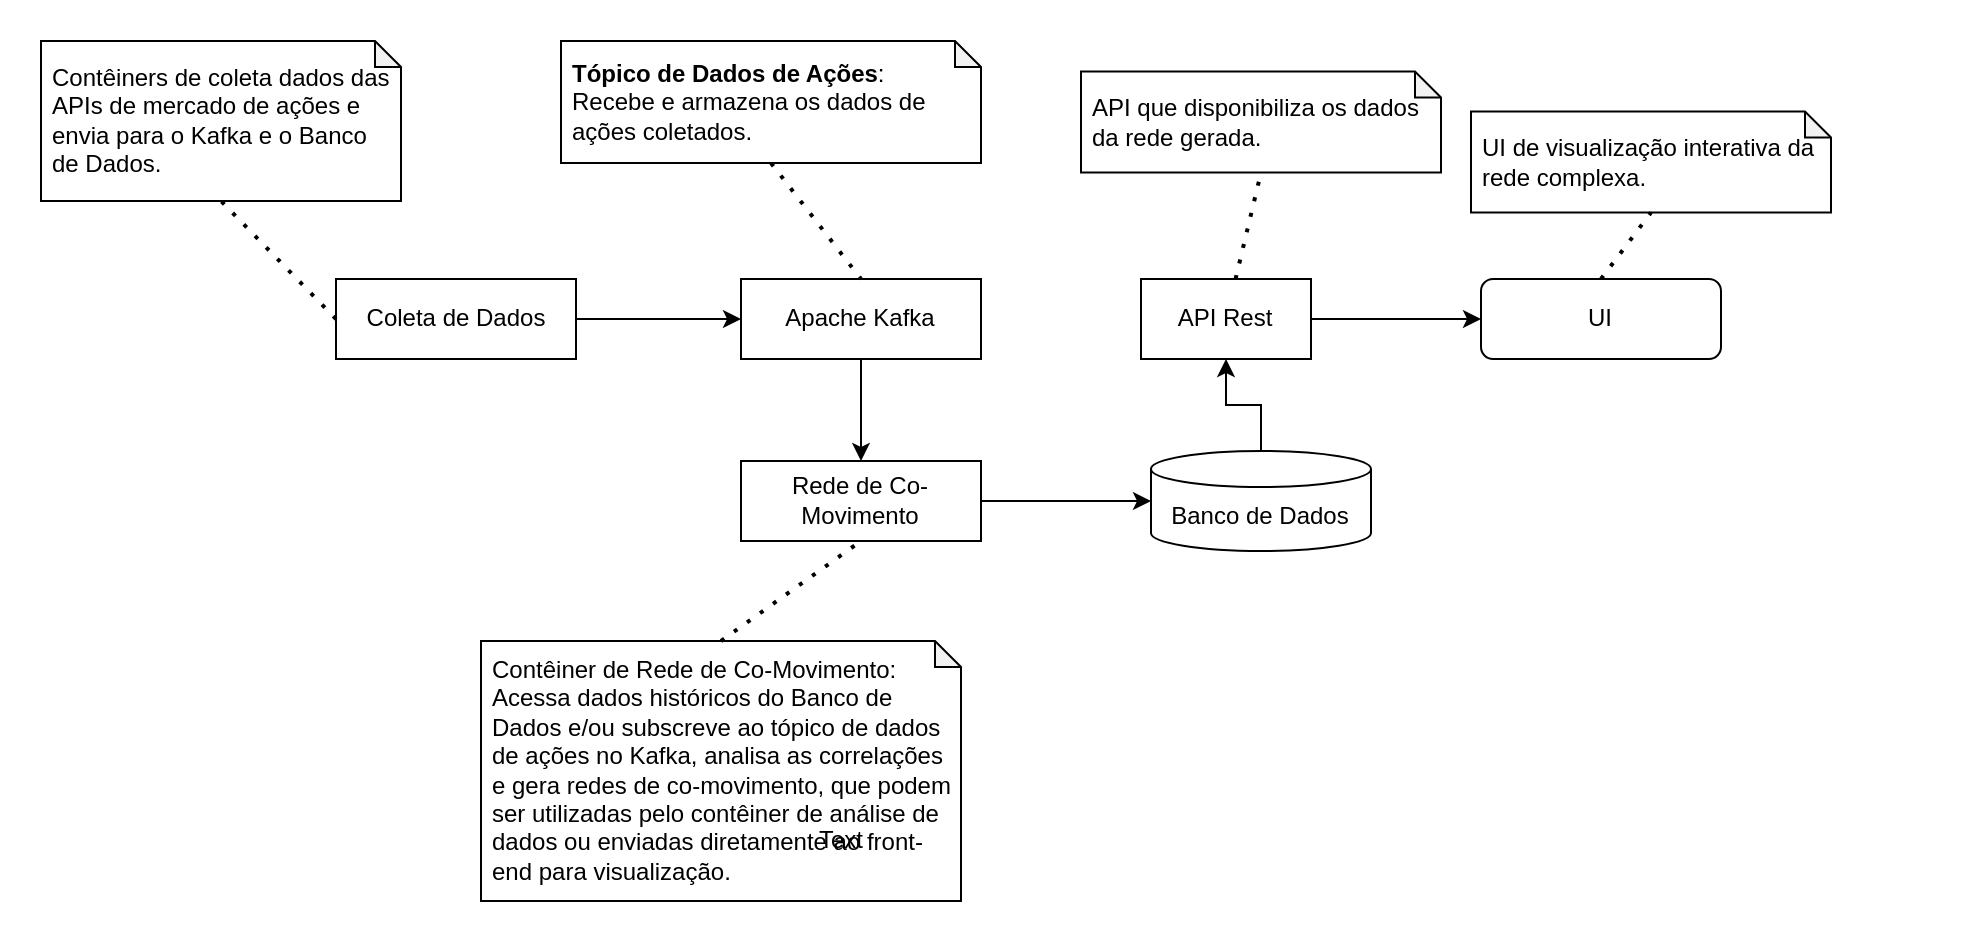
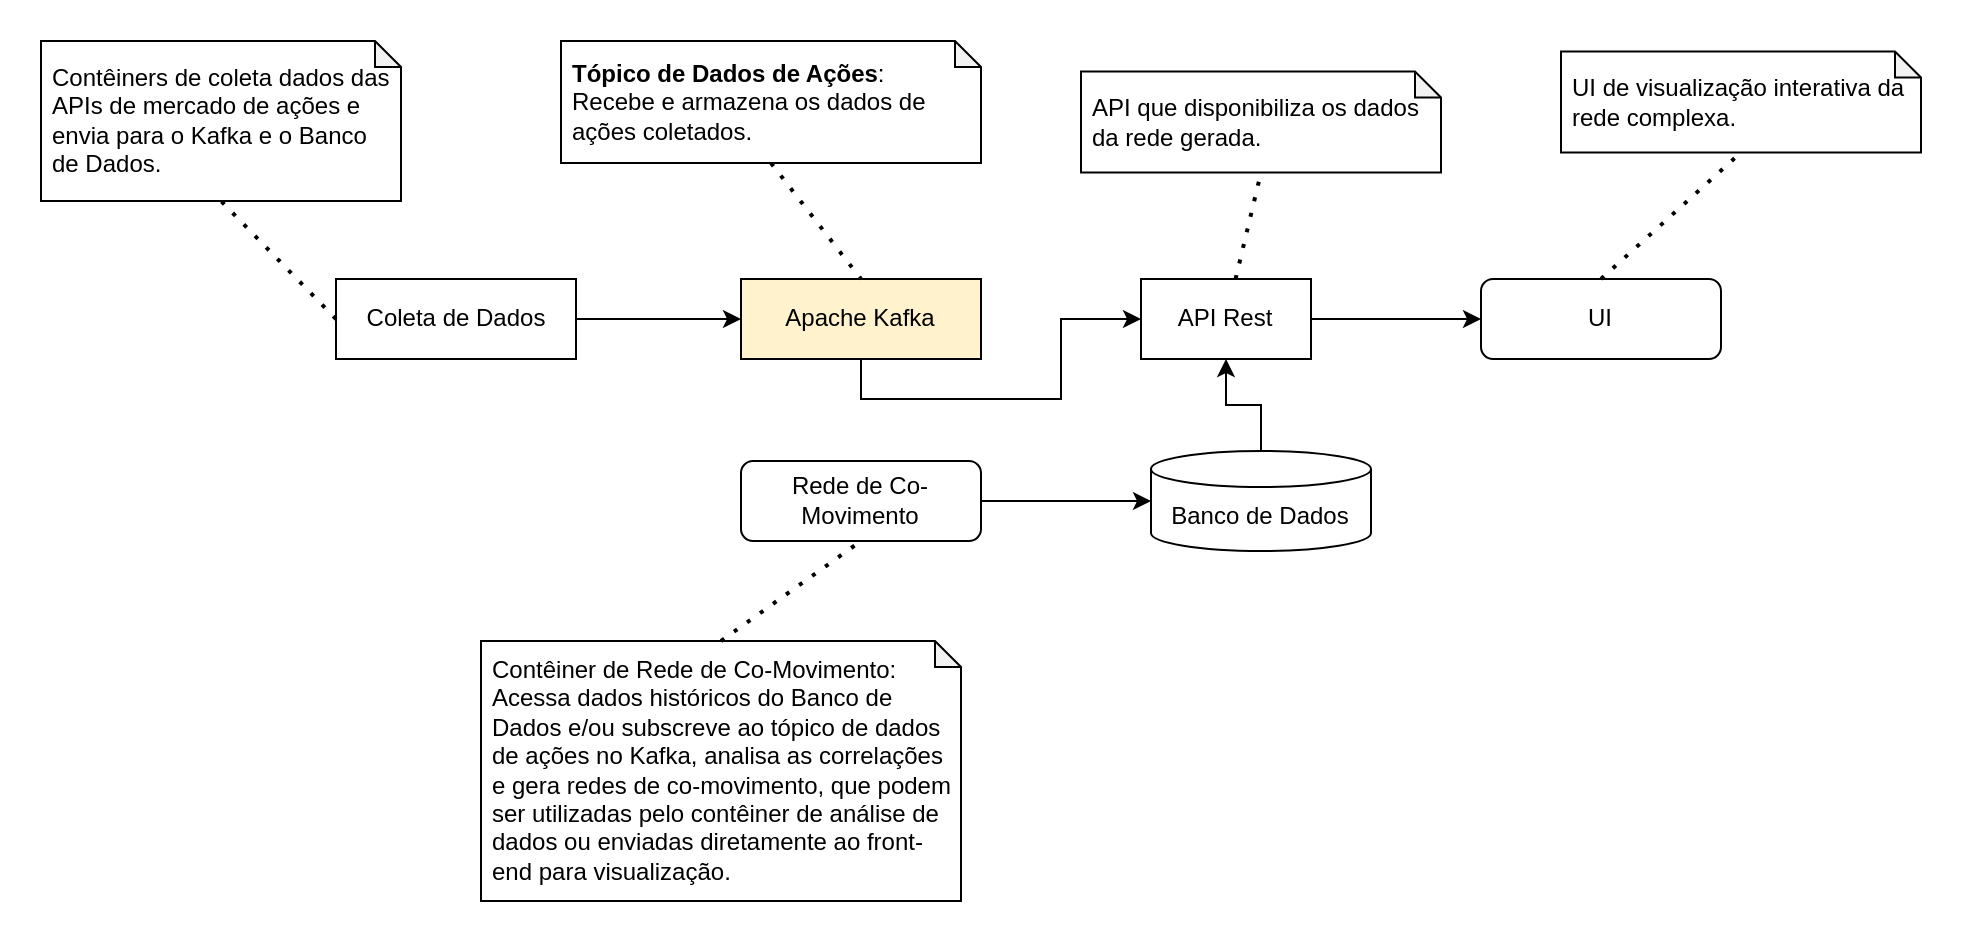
(1651, 162) -> (1741, 102)
(861, 319) -> (861, 319)
(861, 422) -> (1033, 399)
(861, 501) -> (861, 501)
(841, 841) -> none
